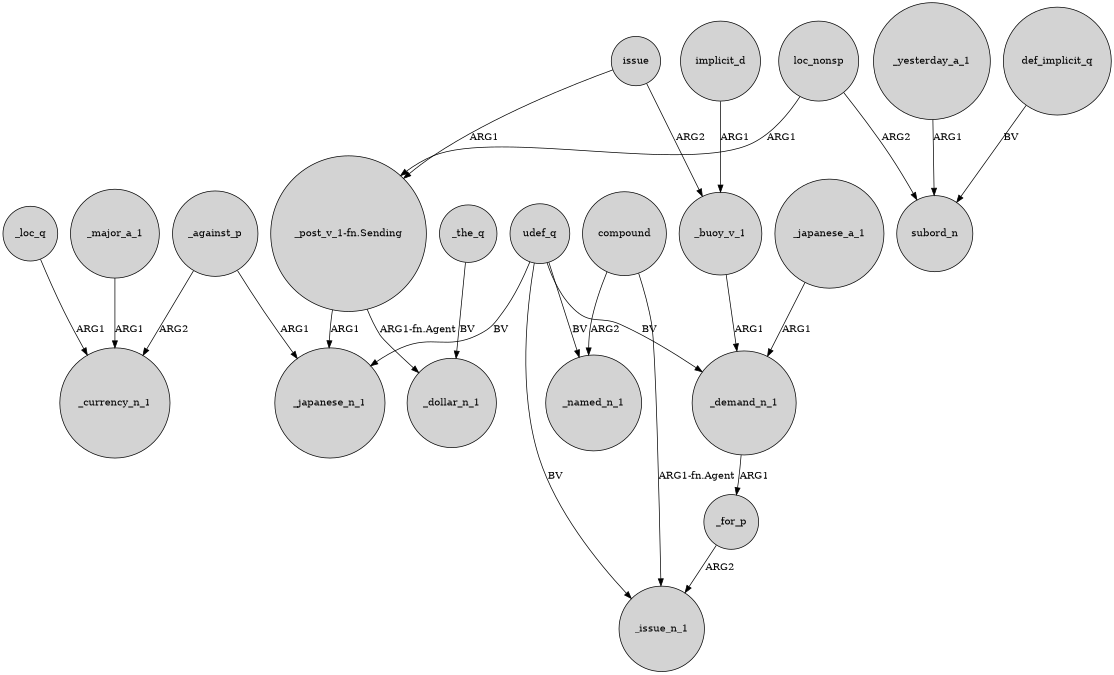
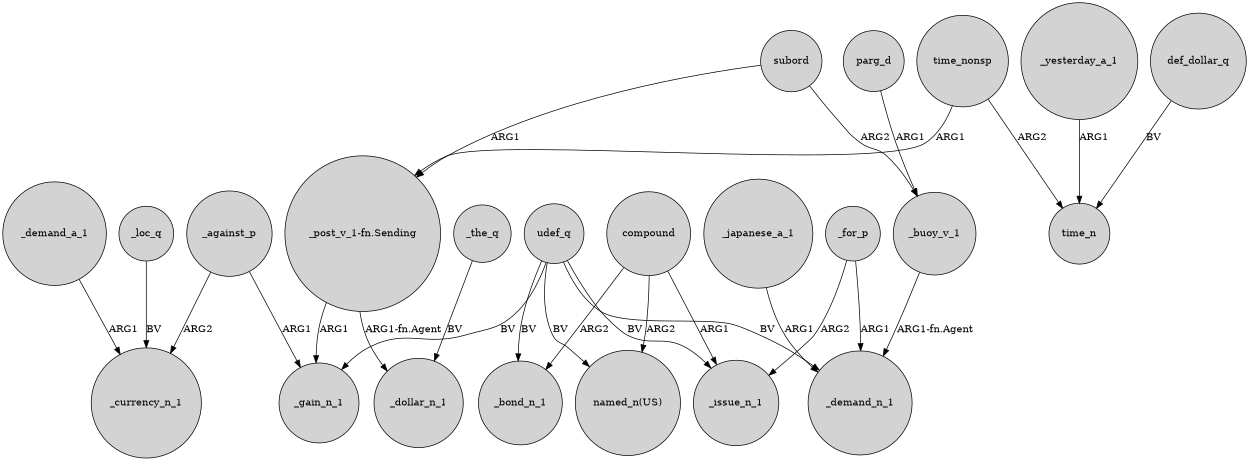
(636, 61) -> (791, 61)
(720, 61) -> (874, 61)
(819, 61) -> (963, 61)
(1057, 61) -> (1198, 61)
(115, 234) -> (55, 234)
(935, 234) -> (1079, 234)
(91, 330) -> (154, 330)
(749, 330) -> (935, 330)
(330, 403) -> (319, 403)
(594, 403) -> (520, 403)
none -> (628, 403)
(740, 471) -> (859, 302)
(697, 476) -> (715, 330)
